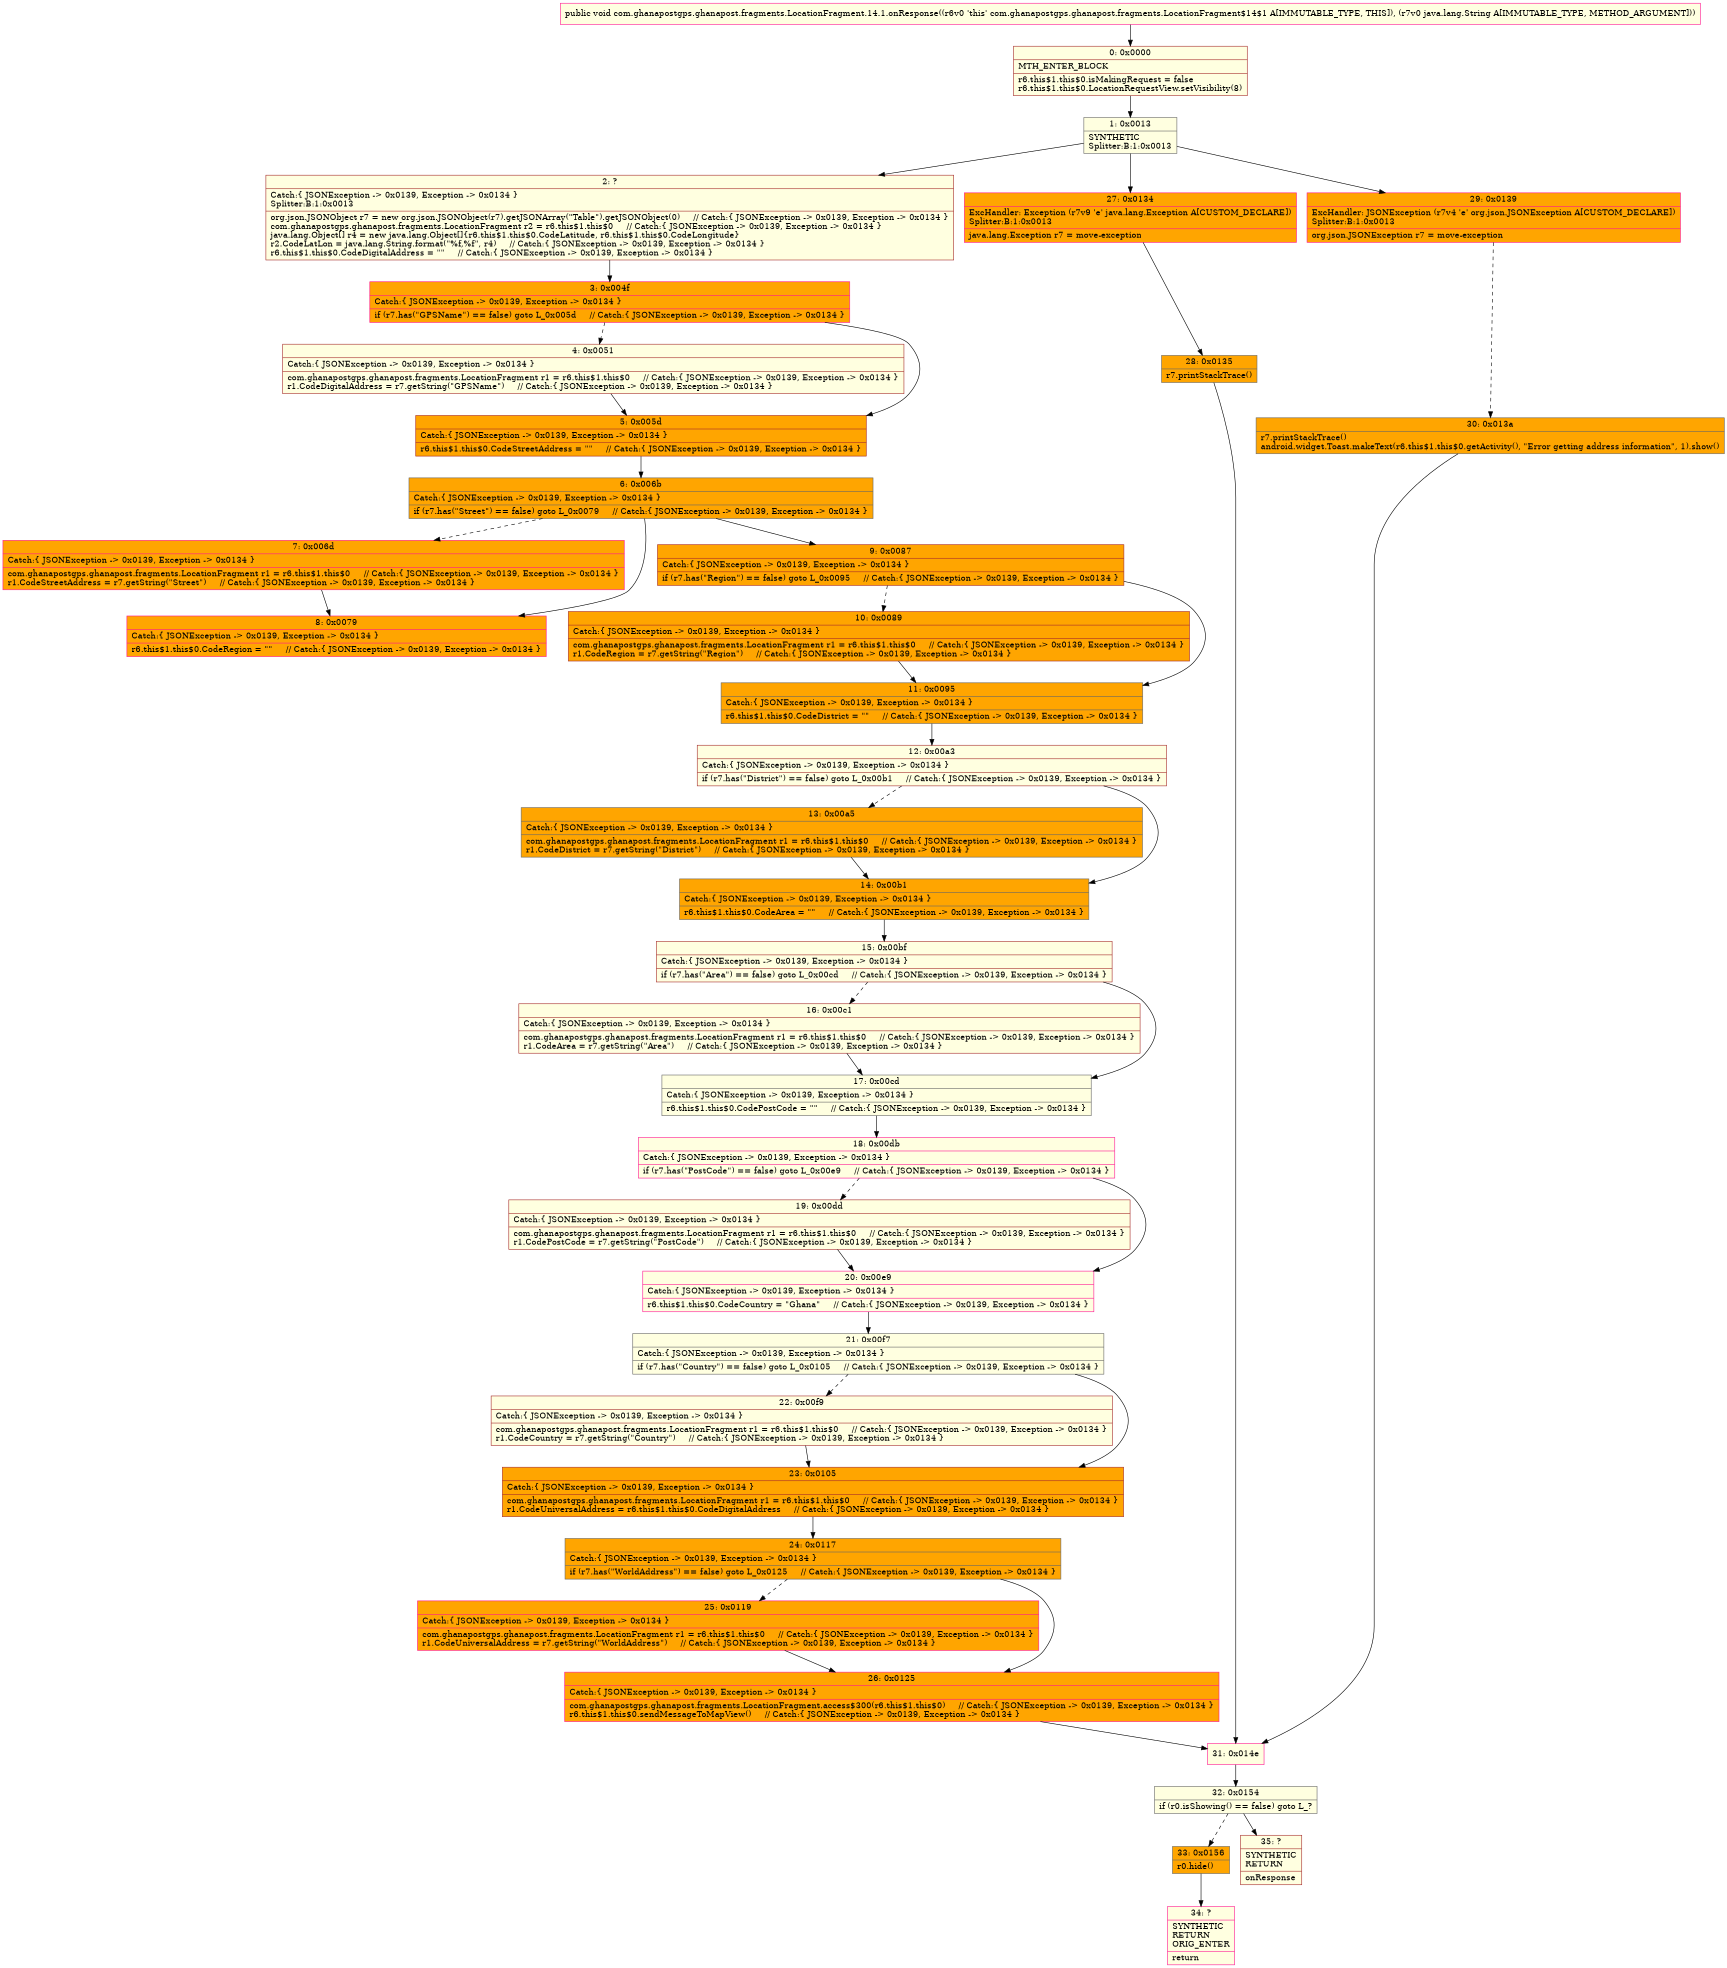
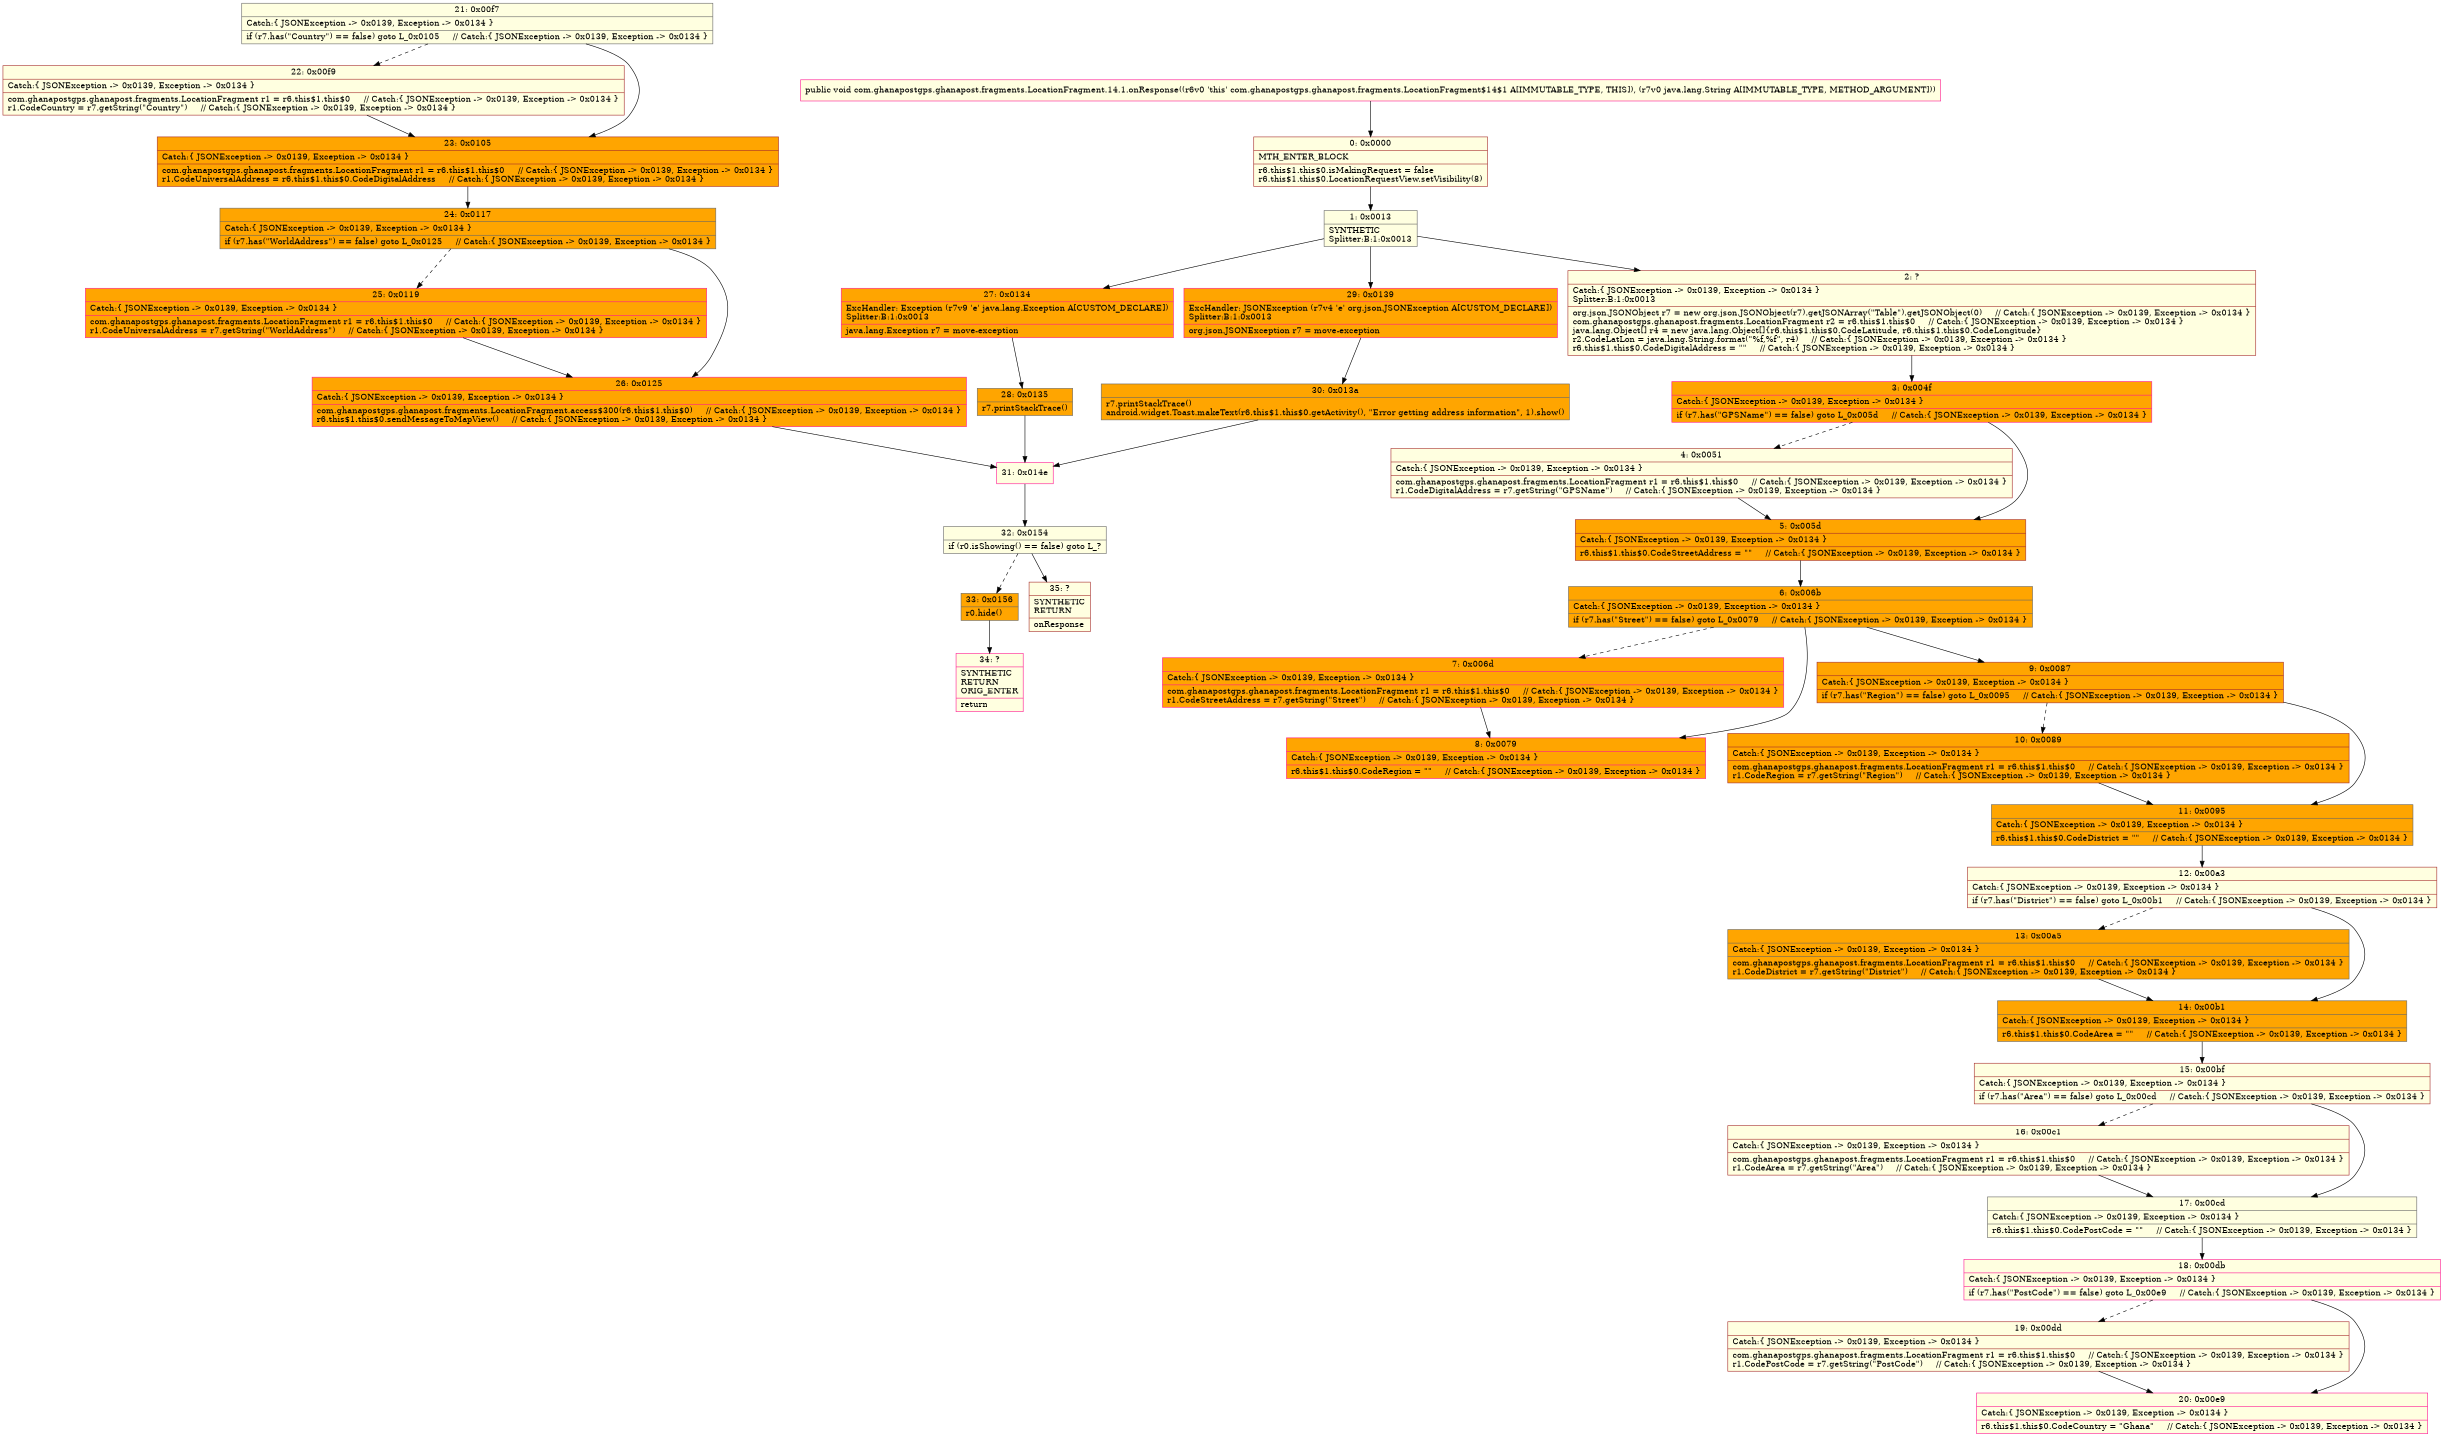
(1492, 327) -> (1353, 358)
(868, 1320) -> none
